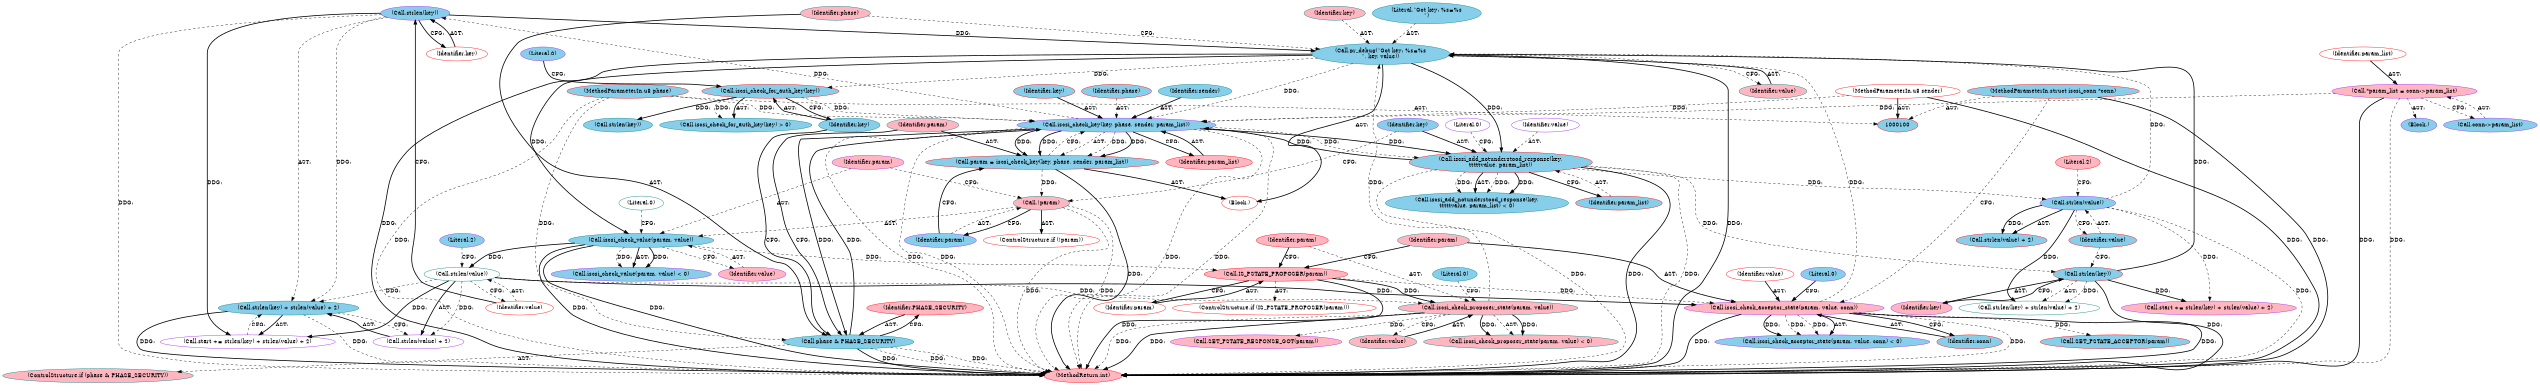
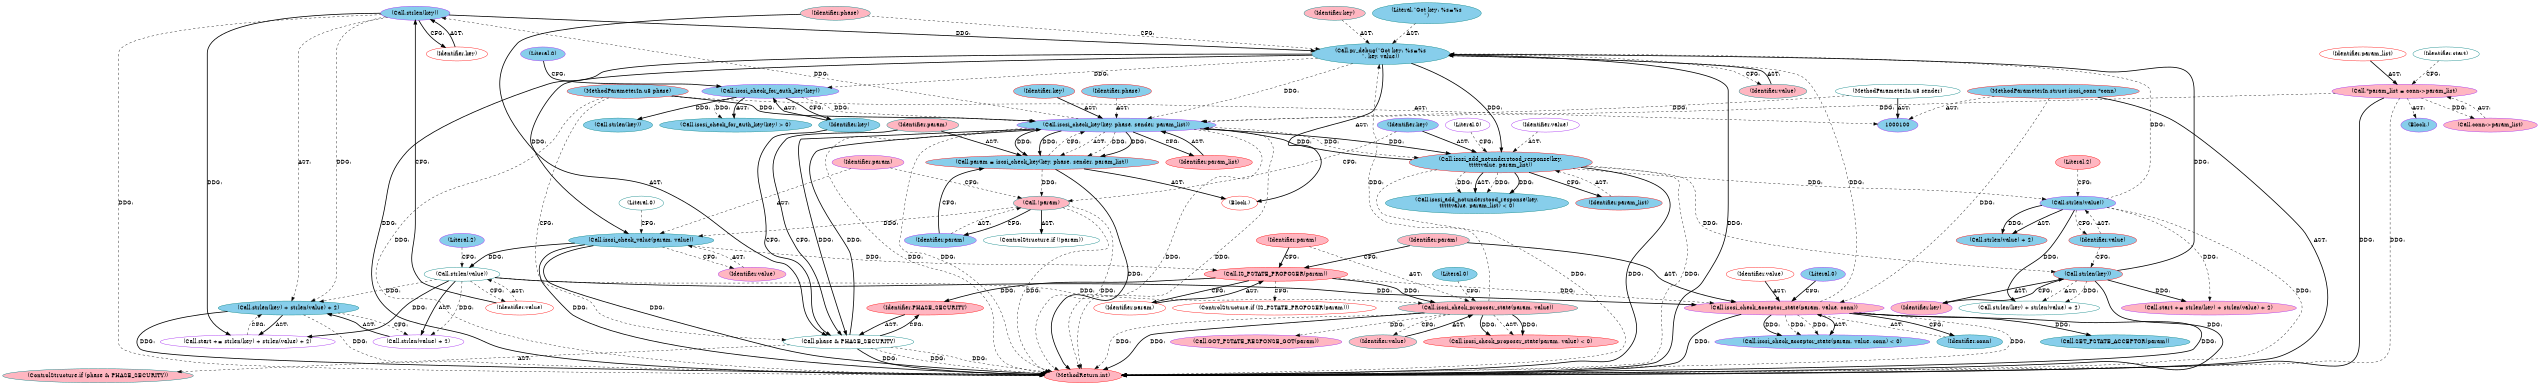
none -> (2446, 54)
(770, 91) -> (770, 91)
(1195, 91) -> none
(1898, 91) -> (1898, 91)
(2460, 108) -> (2460, 108)
(850, 117) -> (850, 117)
(1898, 125) -> (1898, 125)
(2490, 125) -> (2490, 125)
(1988, 203) -> (1988, 203)
(547, 223) -> (547, 223)
(892, 223) -> (892, 223)
(1041, 240) -> (1041, 240)
(2321, 240) -> (2321, 240)
(631, 274) -> none
(1283, 291) -> (1283, 291)
(1284, 320) -> (1135, 282)
(2018, 322) -> (2018, 322)
(1883, 327) -> (1883, 327)
(849, 342) -> (849, 342)
(1256, 342) -> (1256, 342)
(1521, 342) -> (1521, 342)
(1970, 342) -> (1970, 342)
(2115, 342) -> (2115, 342)
(2175, 363) -> none
